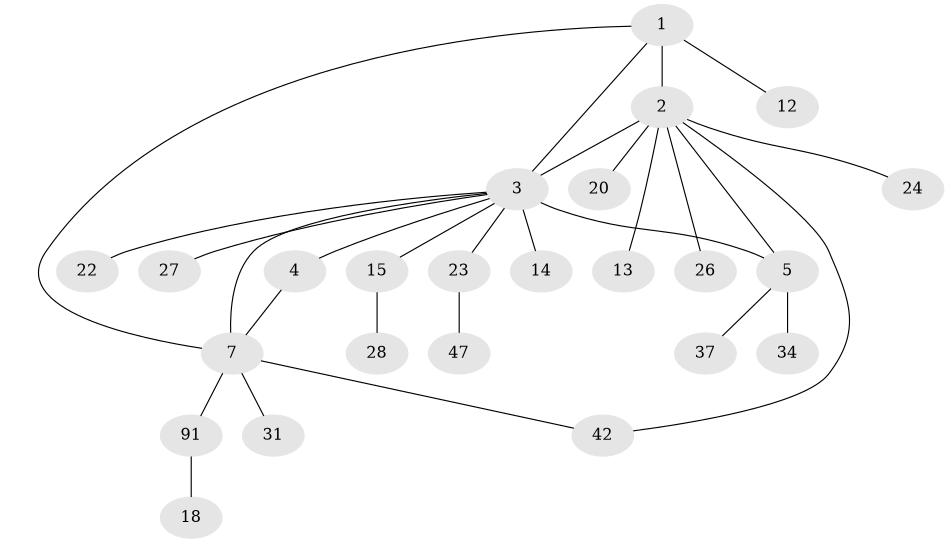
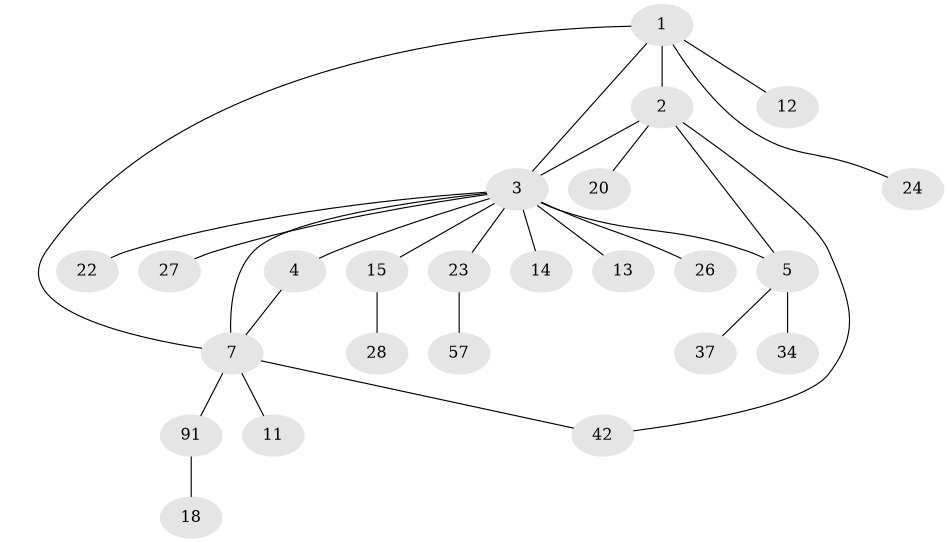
(788, 148) -> (763, 138)
(684, 189) -> (618, 233)
(645, 190) -> (570, 230)
(459, 353) -> (459, 353)
(273, 436) -> (273, 436)
